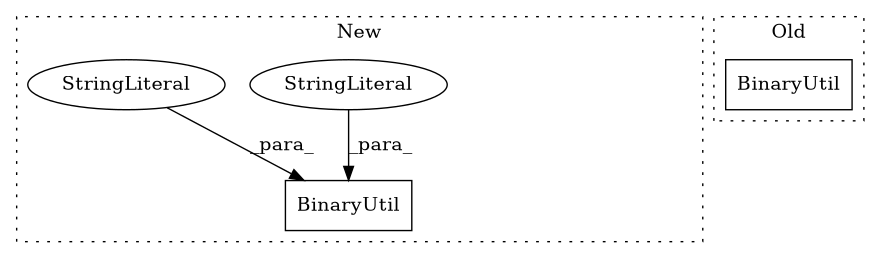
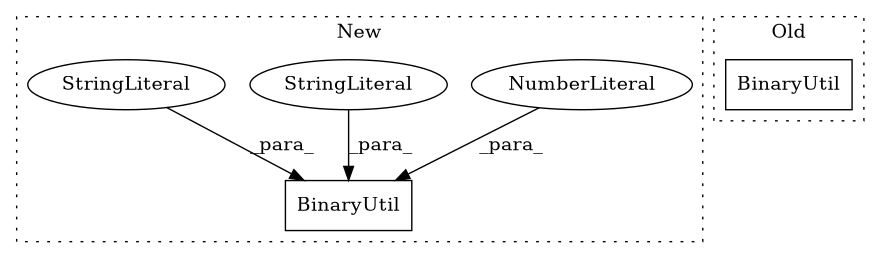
none -> (582, 85)
